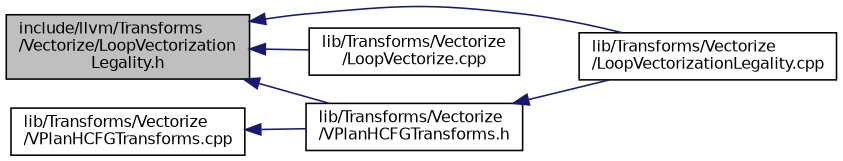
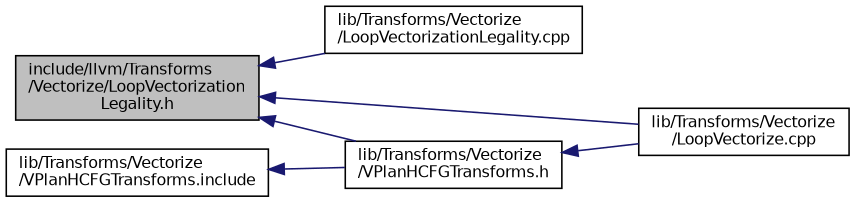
(569, 90) -> (608, 147)
(128, 132) -> (137, 173)
